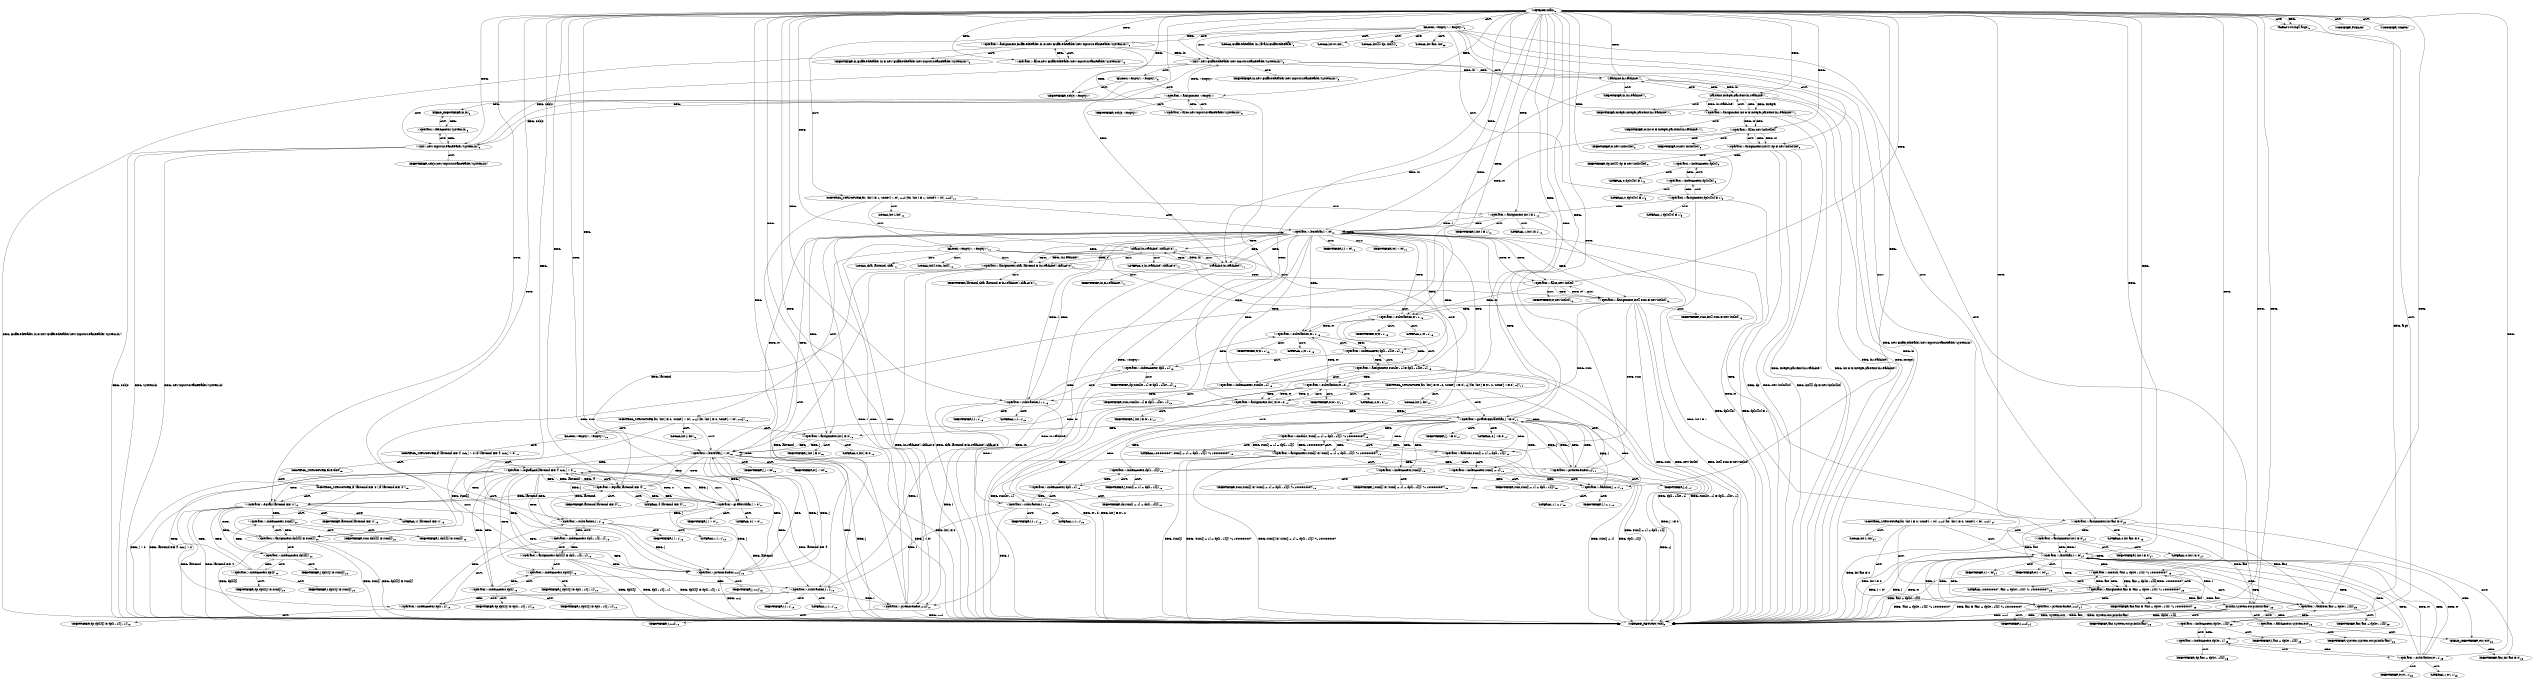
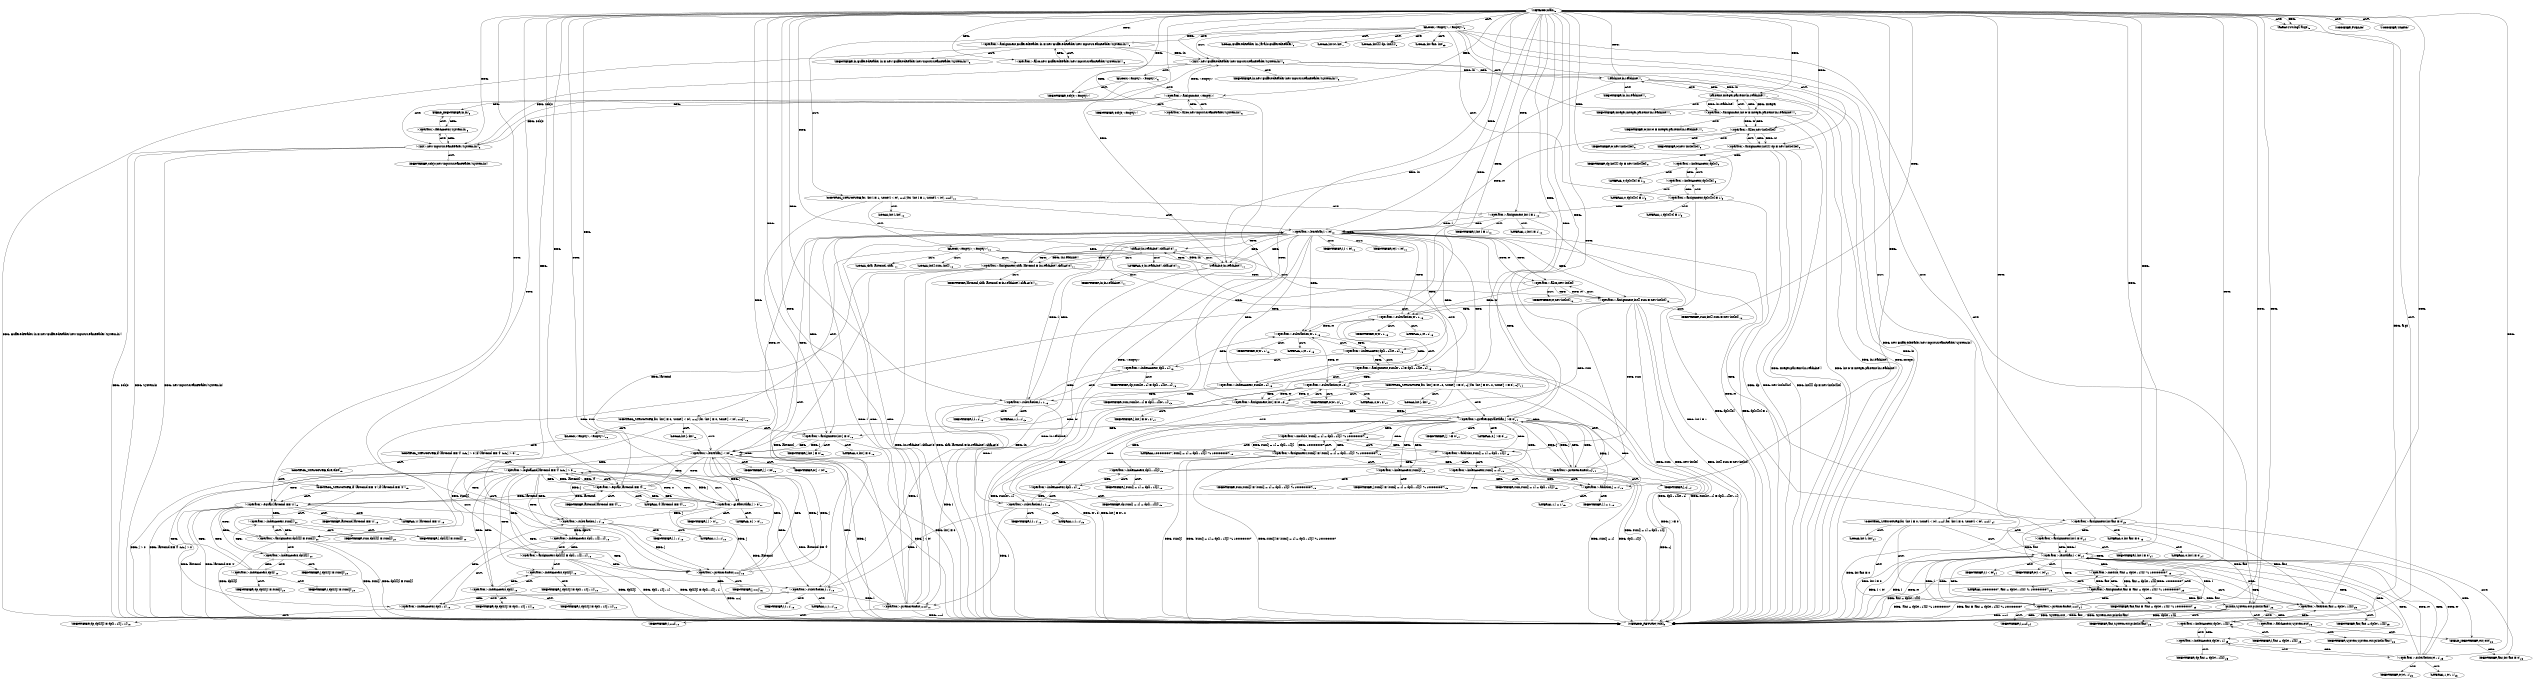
(1898, 94) -> (1912, 44)
(1584, 369) -> (1584, 369)
(1191, 394) -> (1191, 394)
(580, 530) -> (580, 530)
(2125, 548) -> (2164, 545)
(2240, 632) -> (2252, 631)
